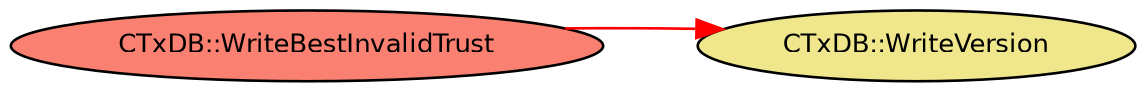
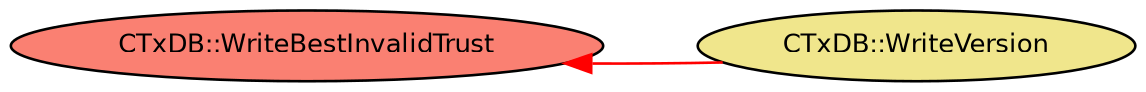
(630, 28) -> (658, 63)
